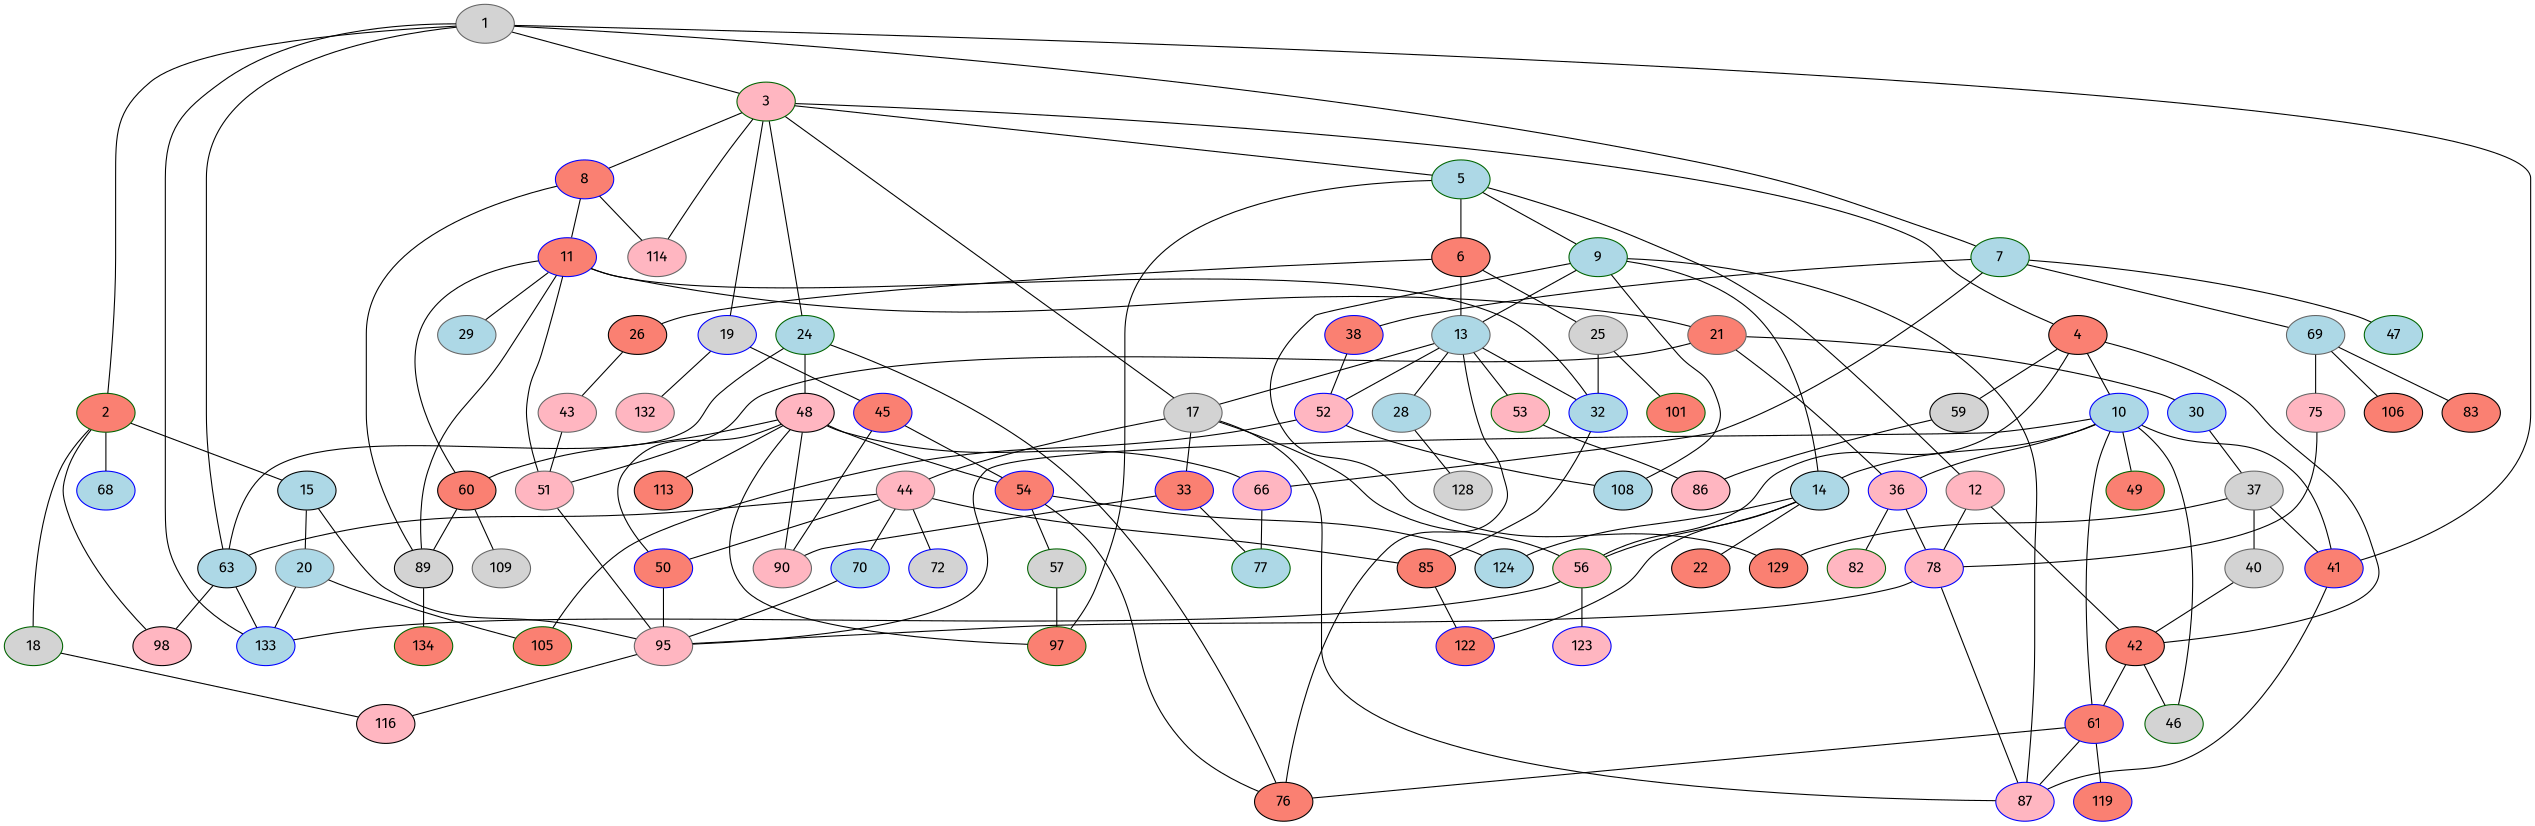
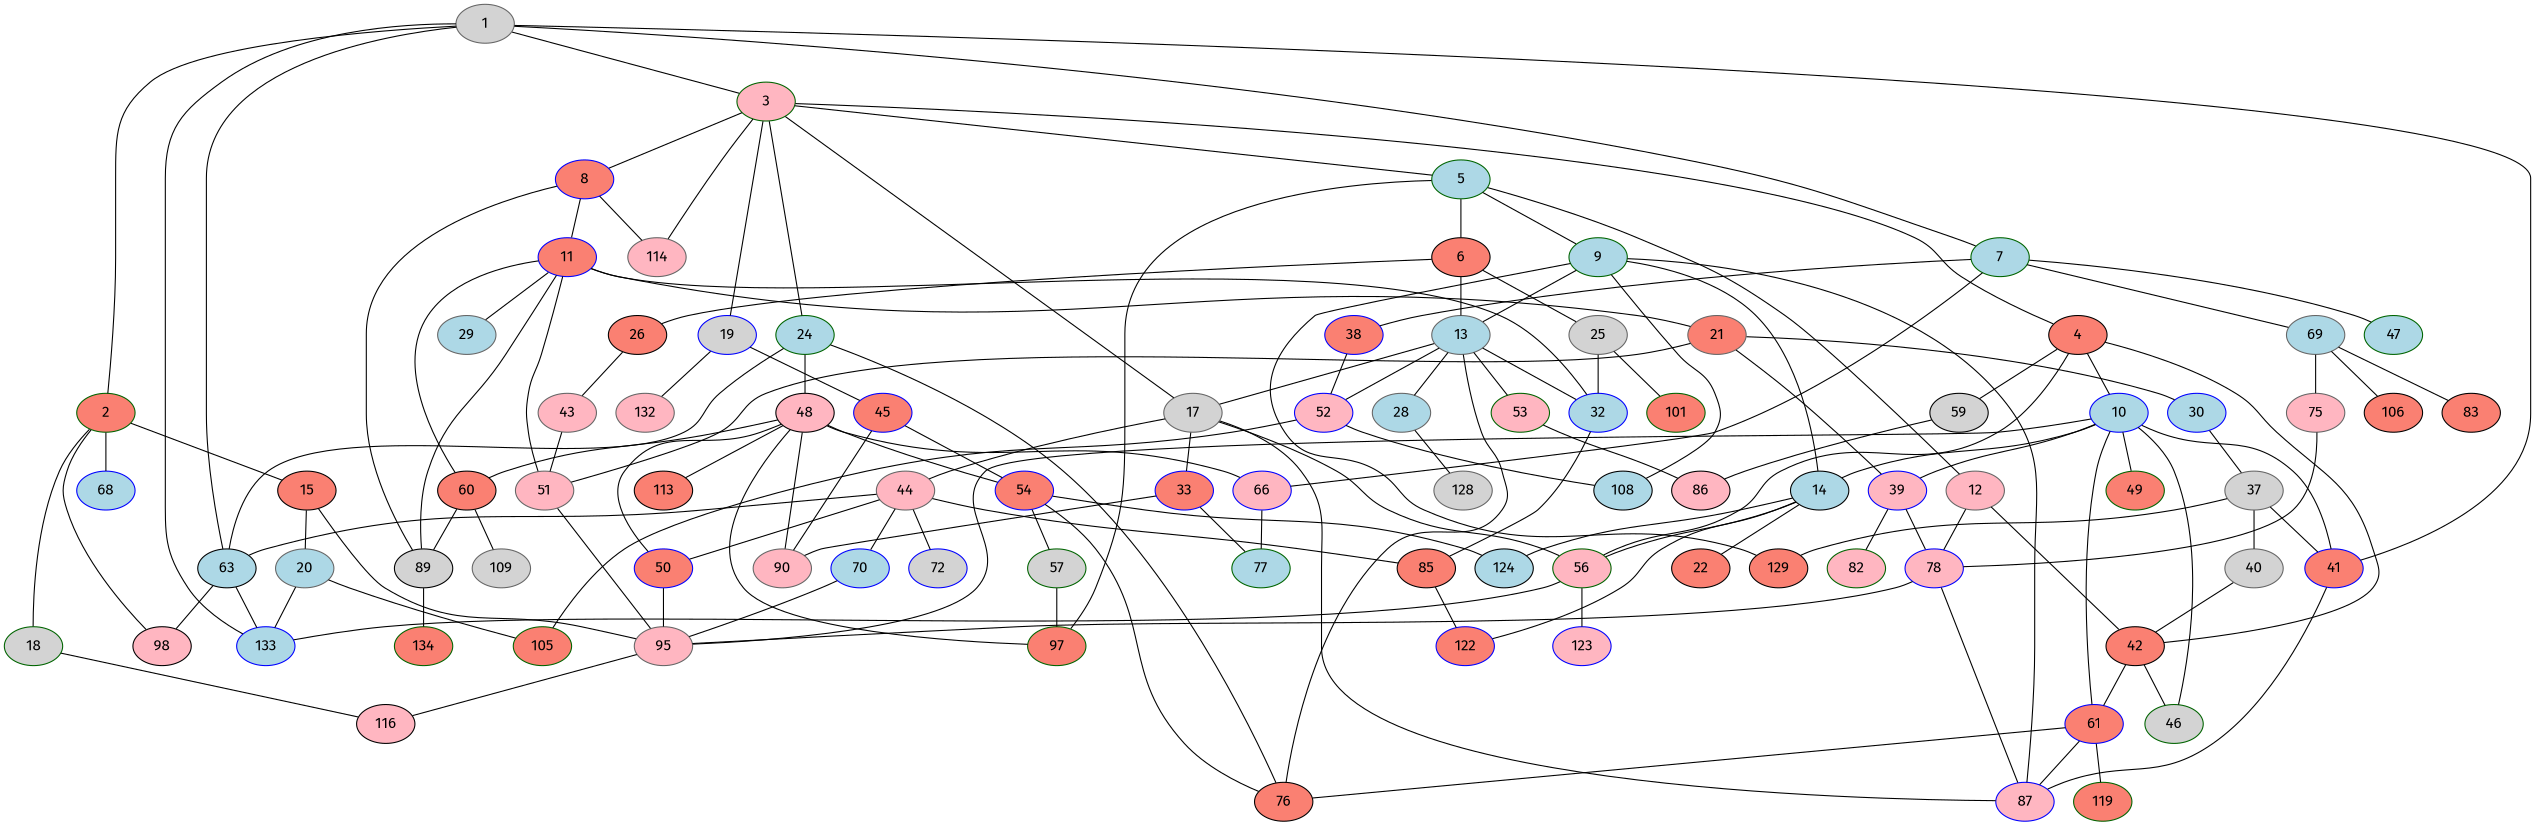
(307, 491) -> (307, 491)
(1897, 491) -> (1897, 491)
(2103, 802) -> (2103, 802)
